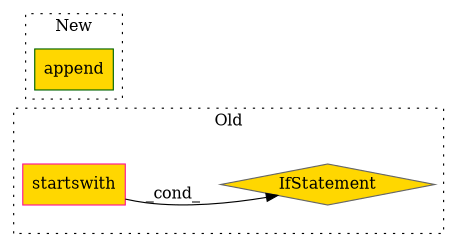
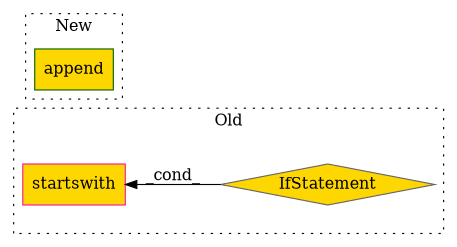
(196, 205) -> (179, 184)
